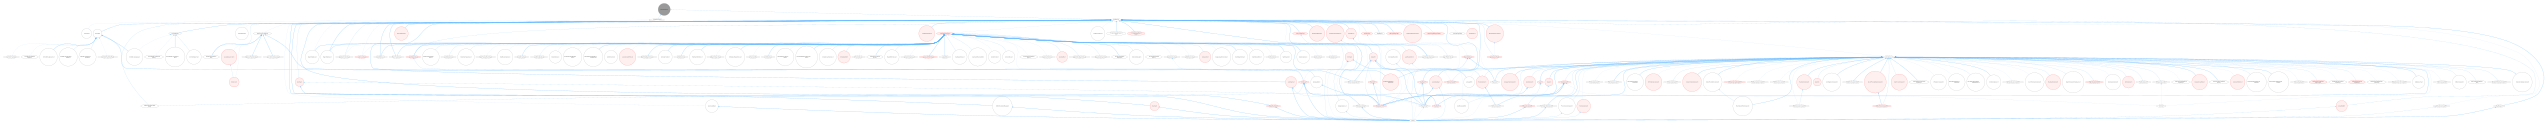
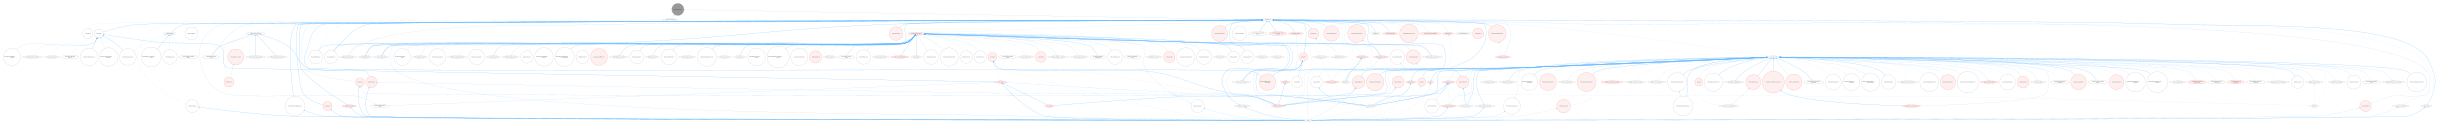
(362, 57) -> none
(1240, 57) -> none
